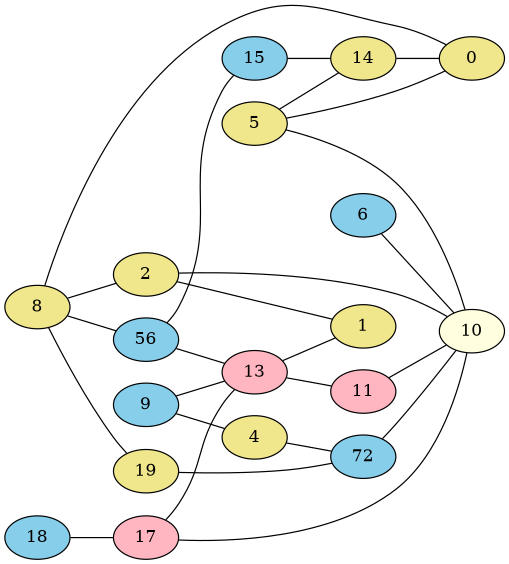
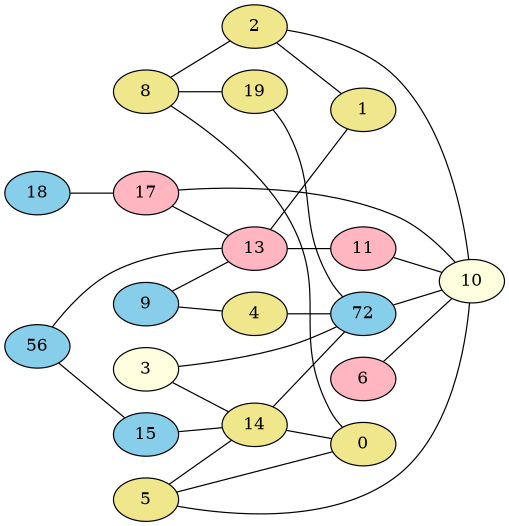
(363, 215) -> (363, 379)
(92, 323) -> none
none -> (146, 369)
none -> (307, 371)
